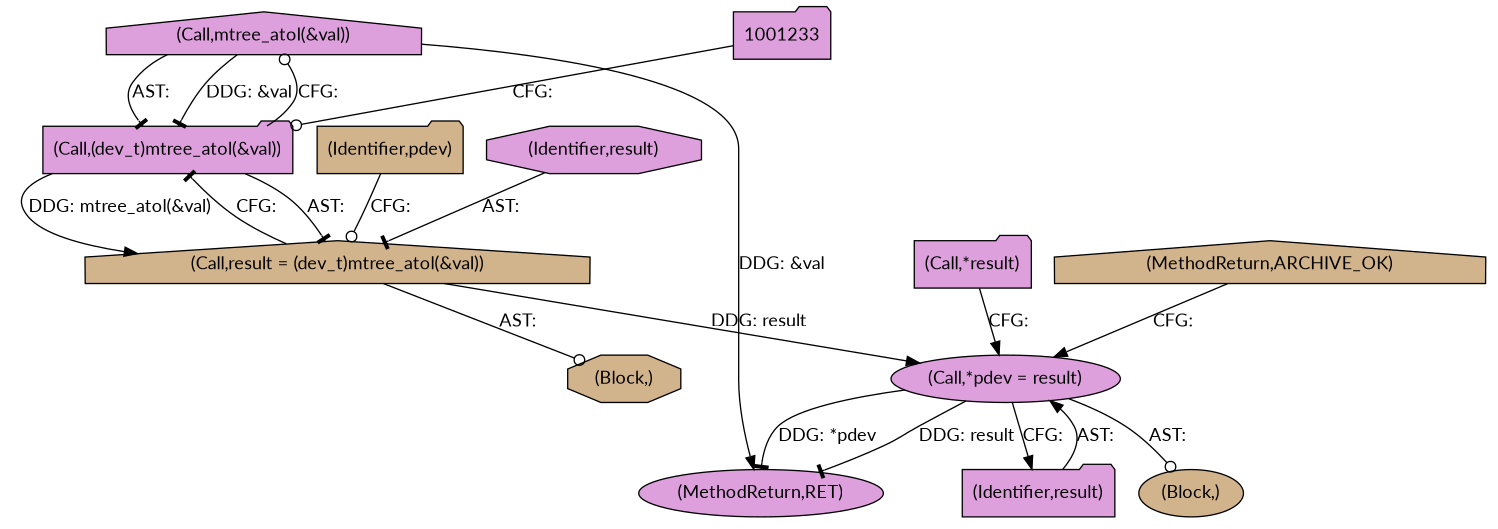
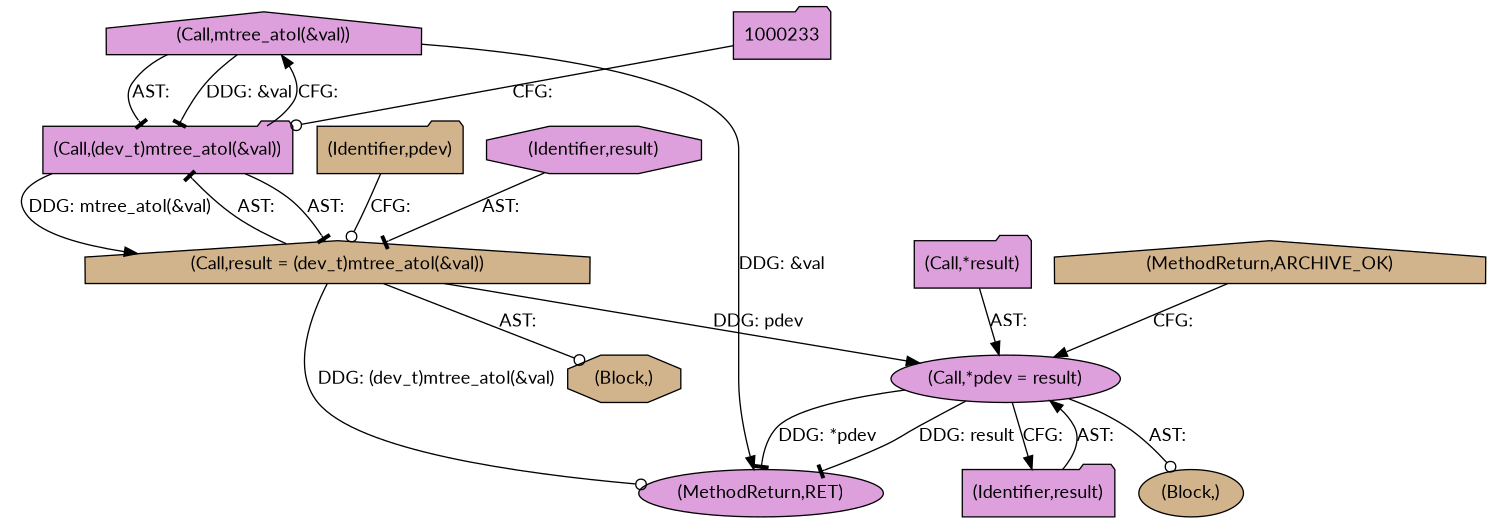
(782, 36) -> (782, 36)
(294, 100) -> (294, 100)
(259, 207) -> (259, 207)
(759, 322) -> (759, 322)
(1012, 322) -> (1012, 322)
none -> (410, 448)
